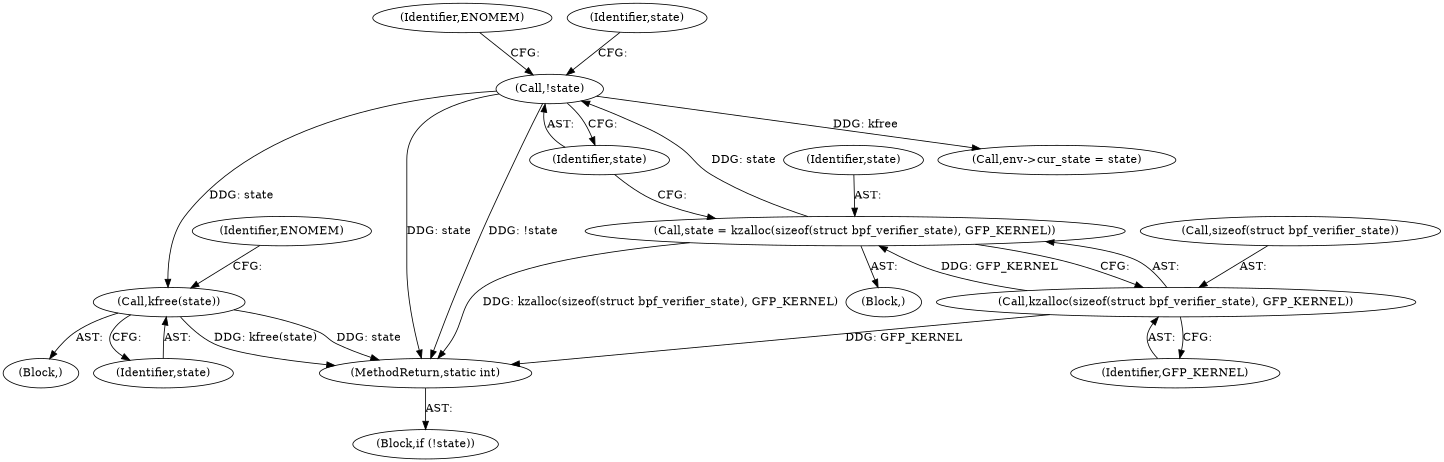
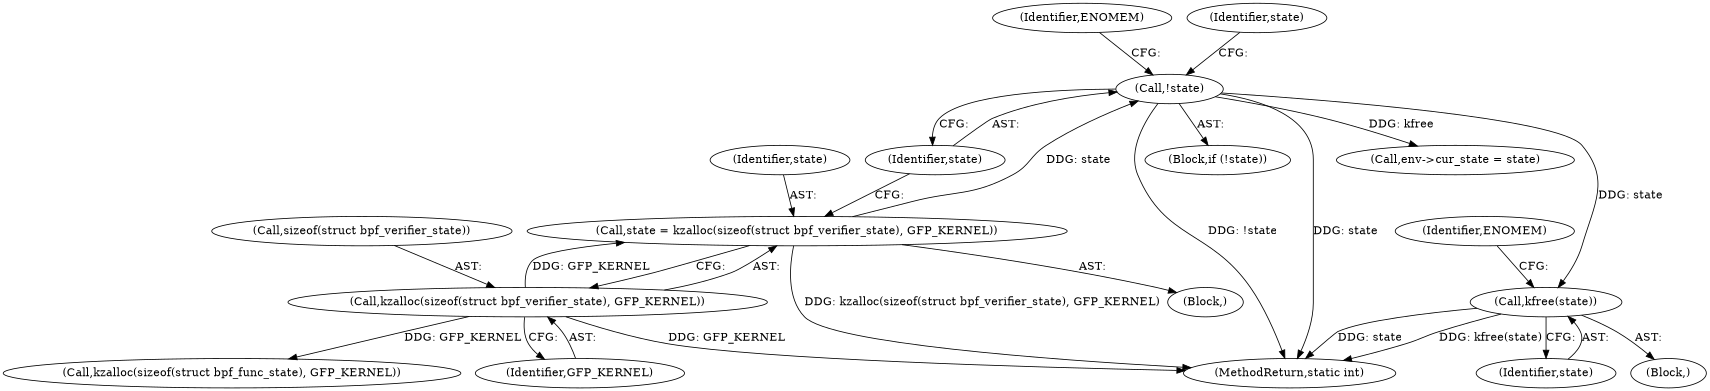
none -> (232, 373)
(426, 405) -> (1191, 121)
